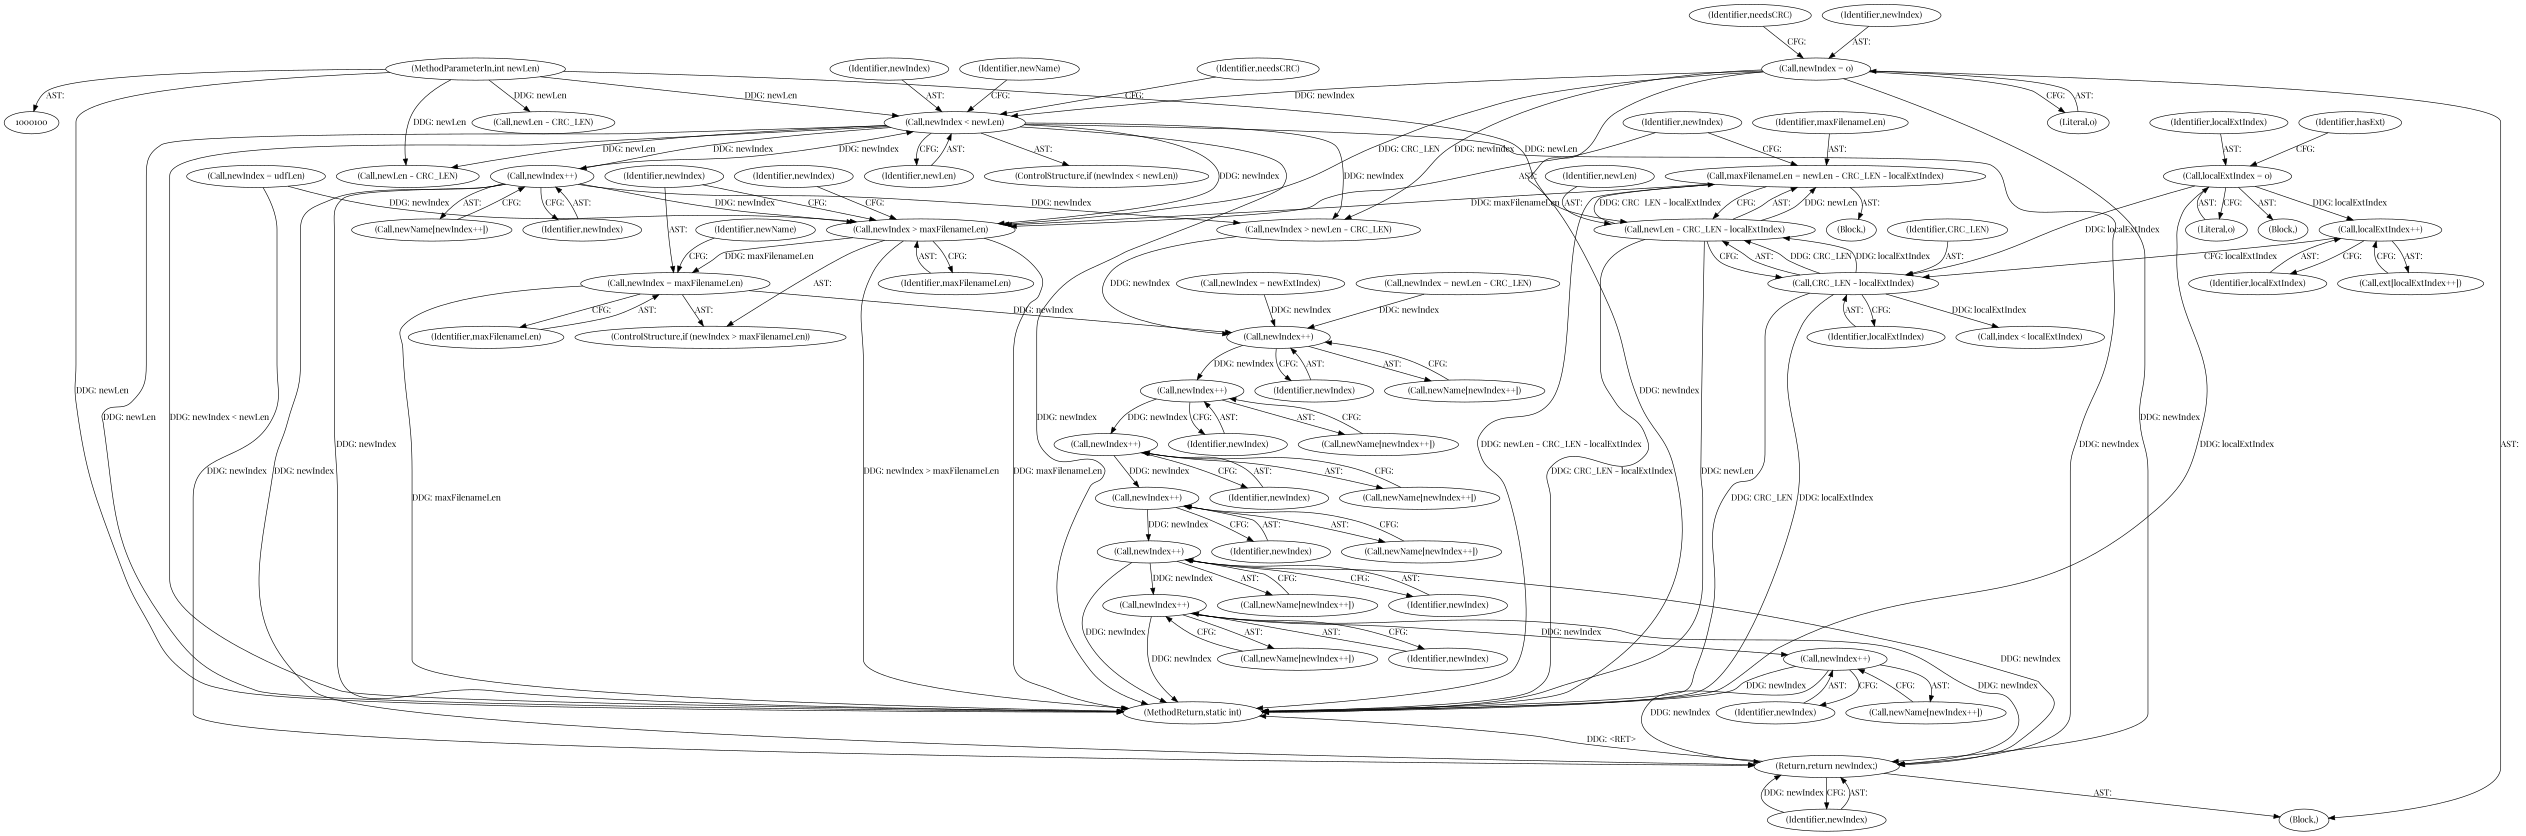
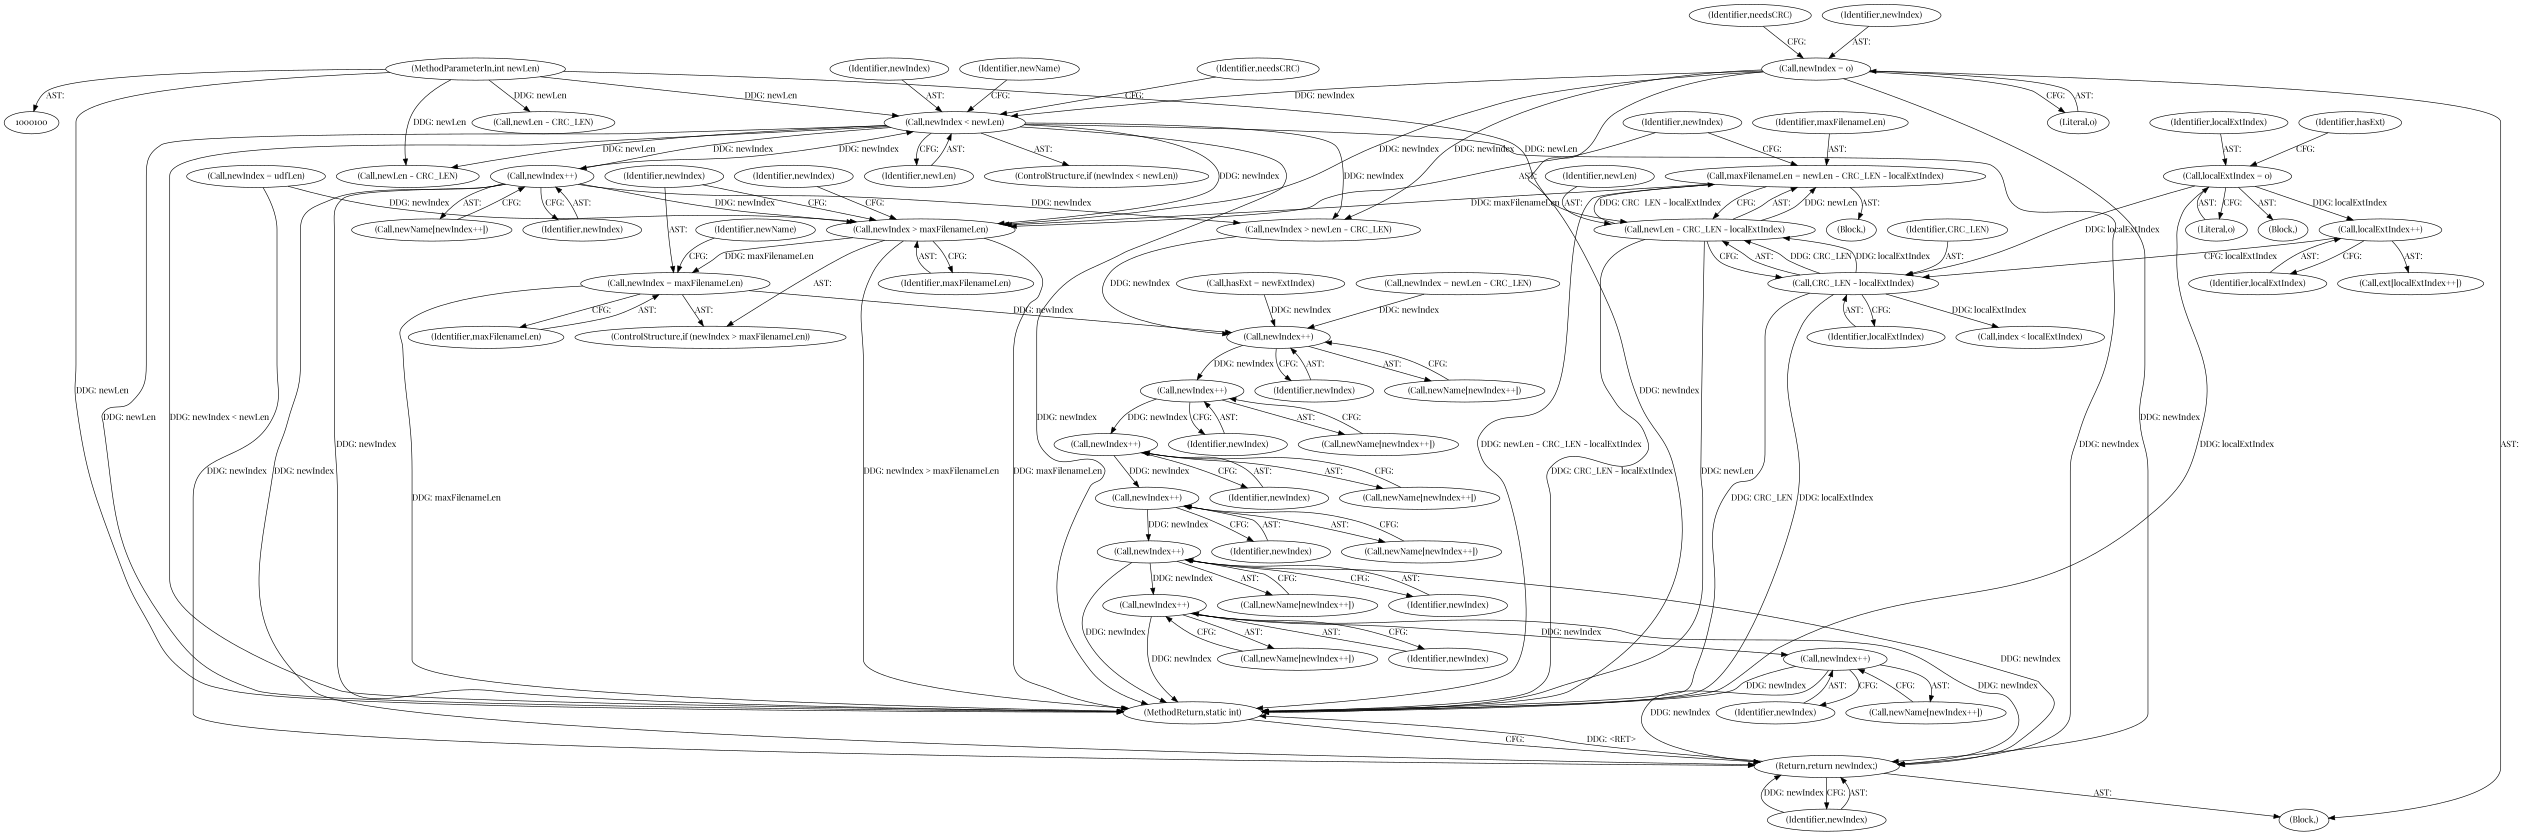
(1409, 150) -> (1409, 150)
(2377, 262) -> none
(1261, 284) -> (1261, 284)
none -> (1501, 744)
